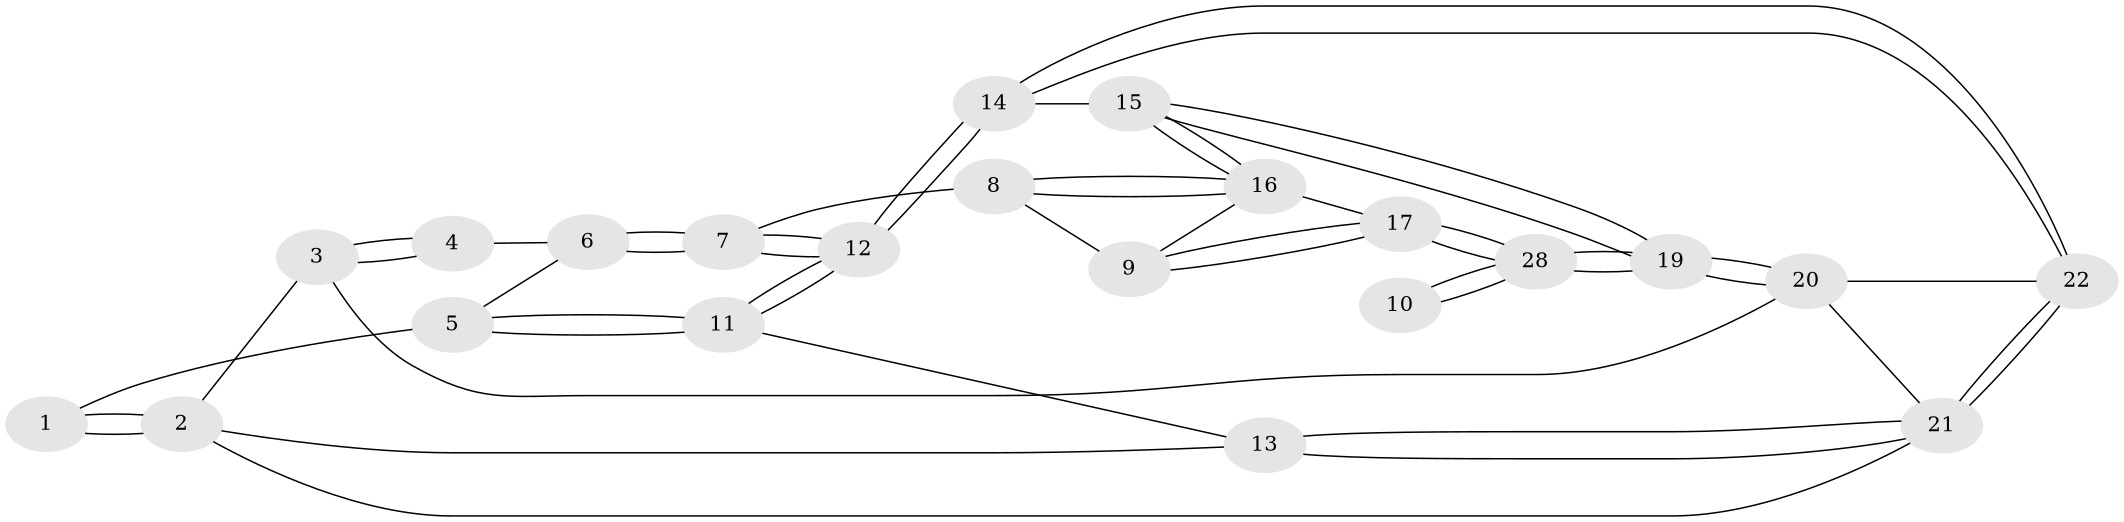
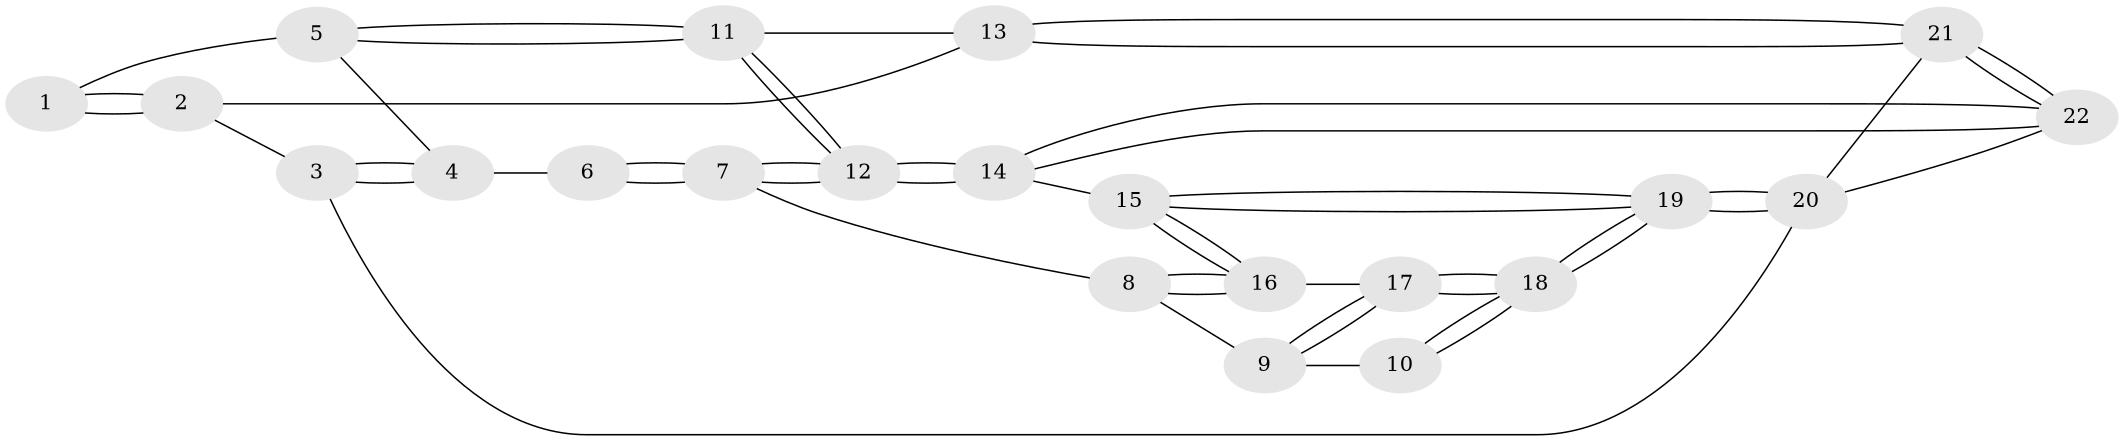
(1198, 228) -> (1333, 366)
(1536, 262) -> (1536, 284)
(521, 283) -> (376, 95)
(1061, 516) -> none
